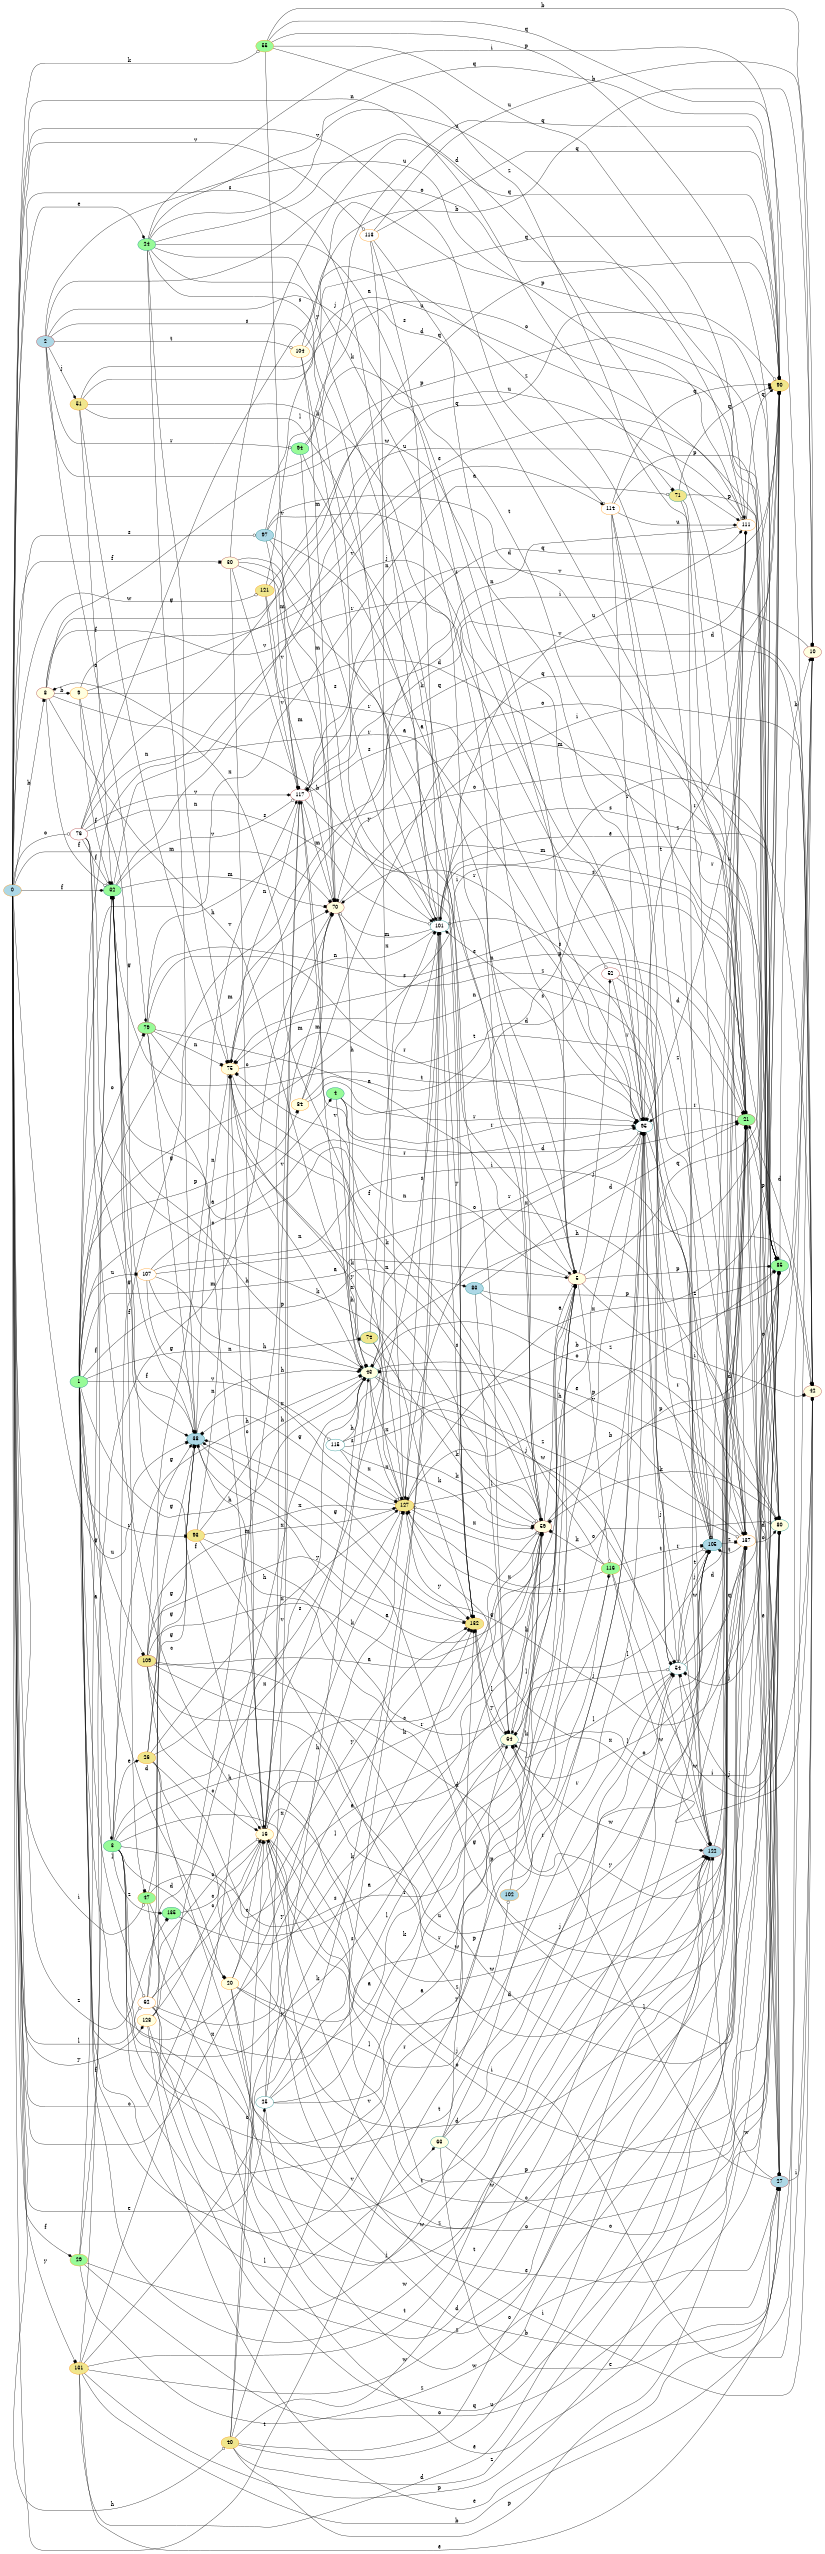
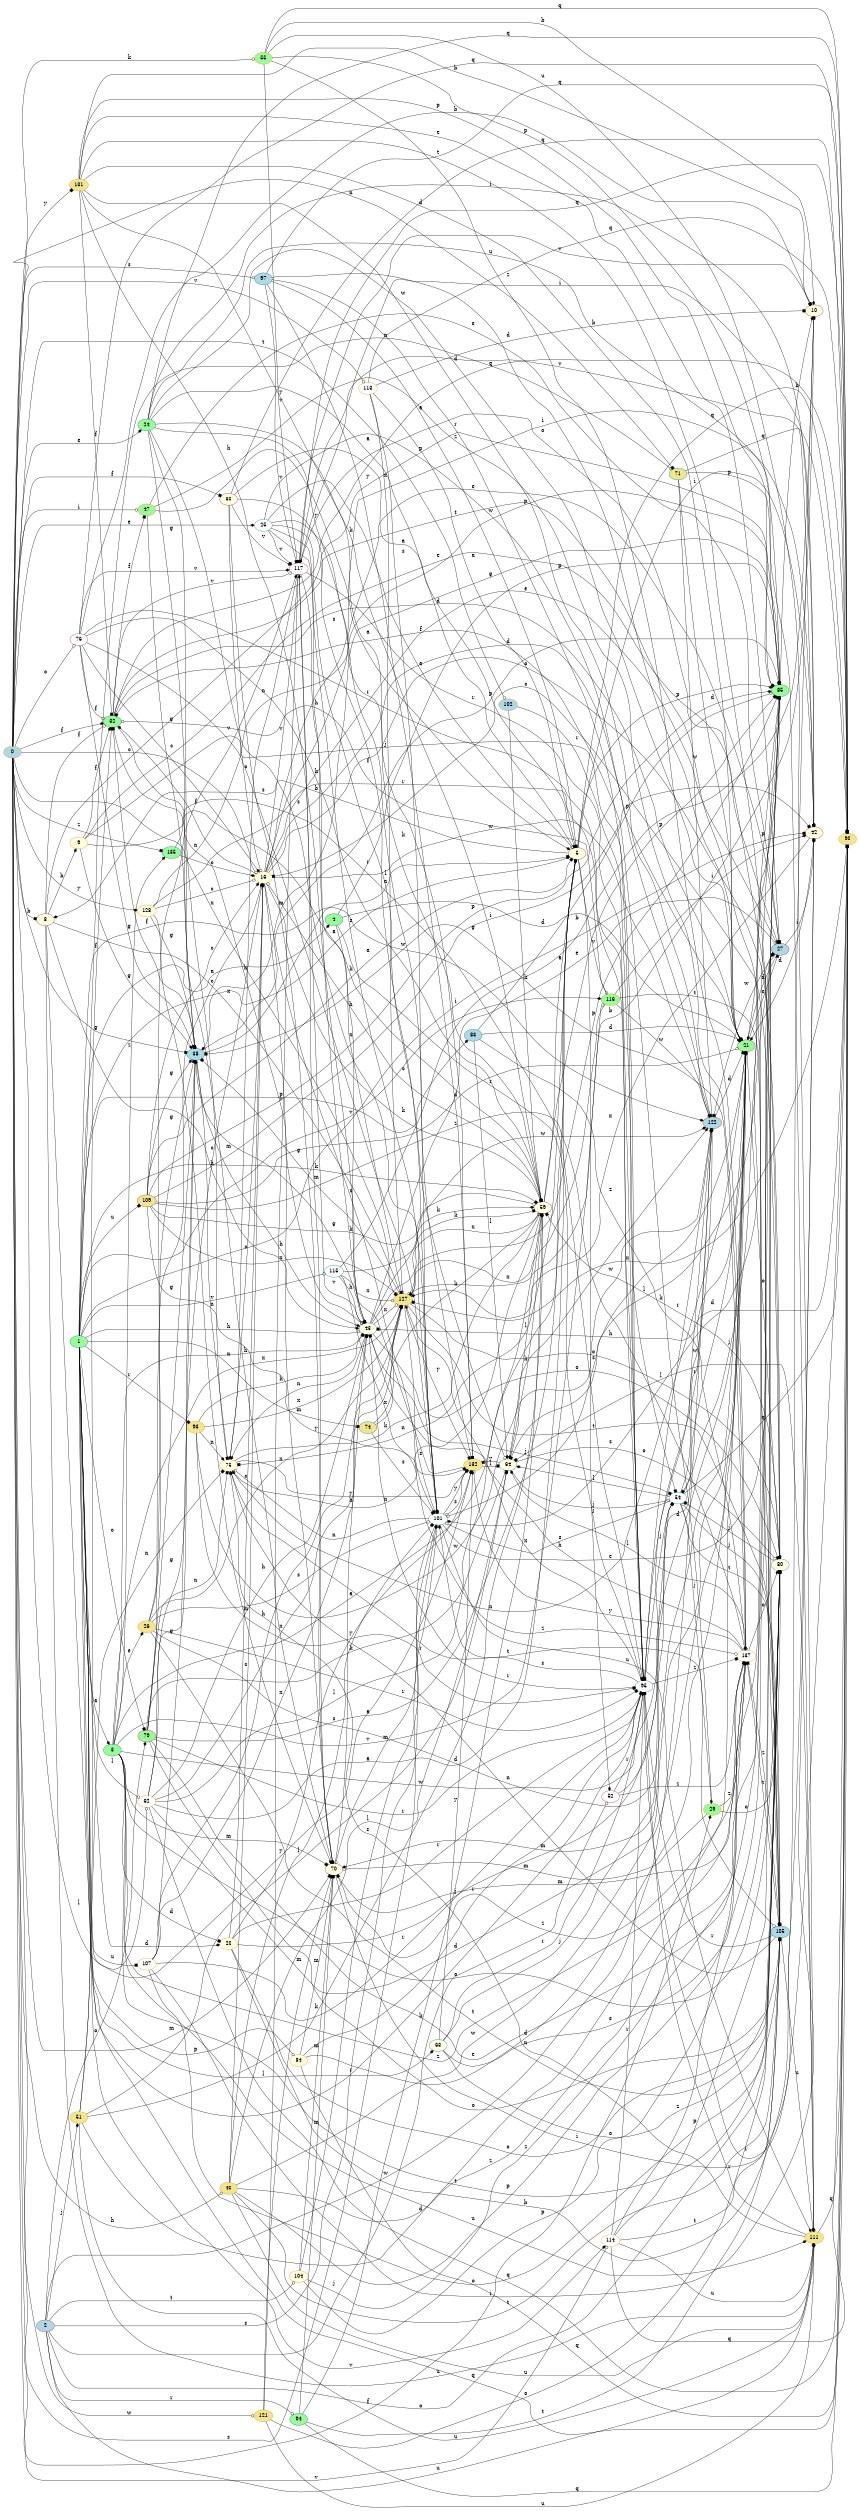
(746, 525) -> (814, 2238)
(137, 1206) -> (96, 1984)
(581, 1550) -> none
(468, 2138) -> (698, 1651)
